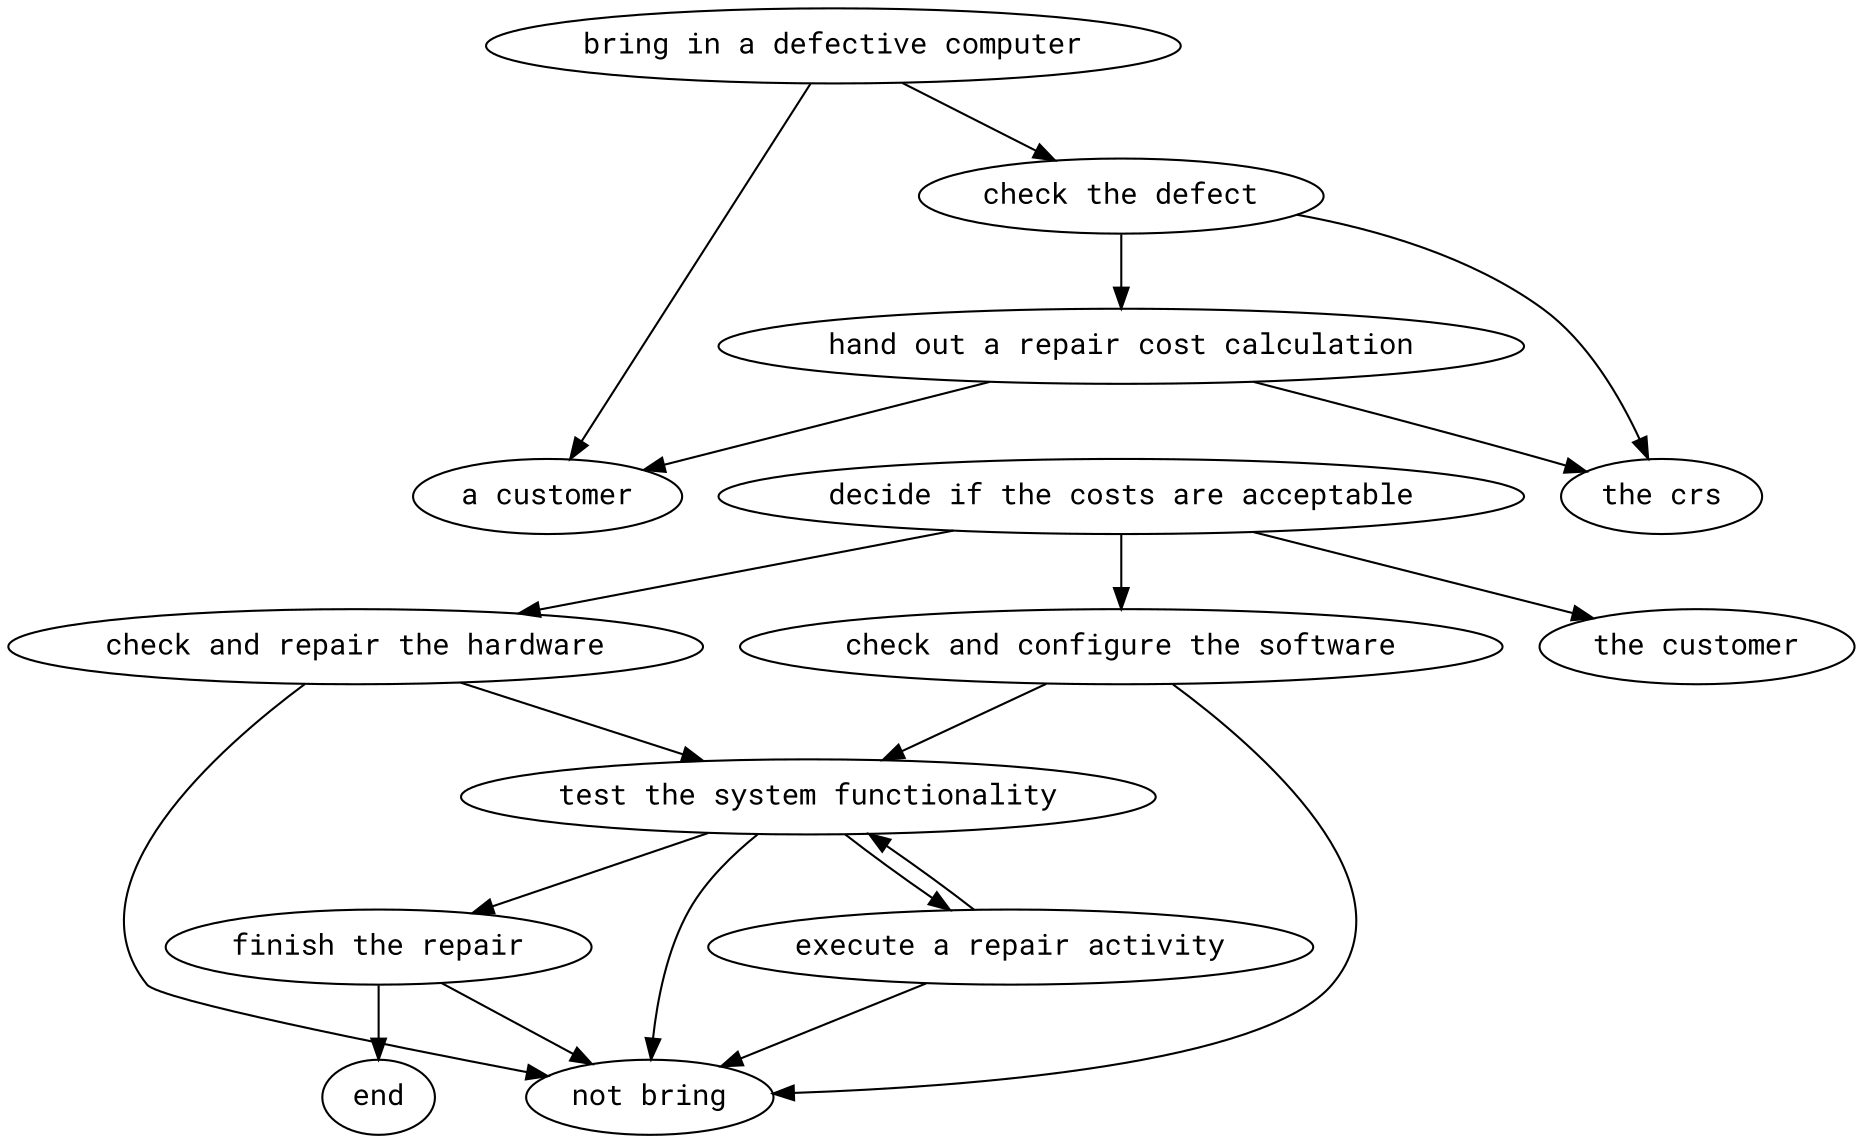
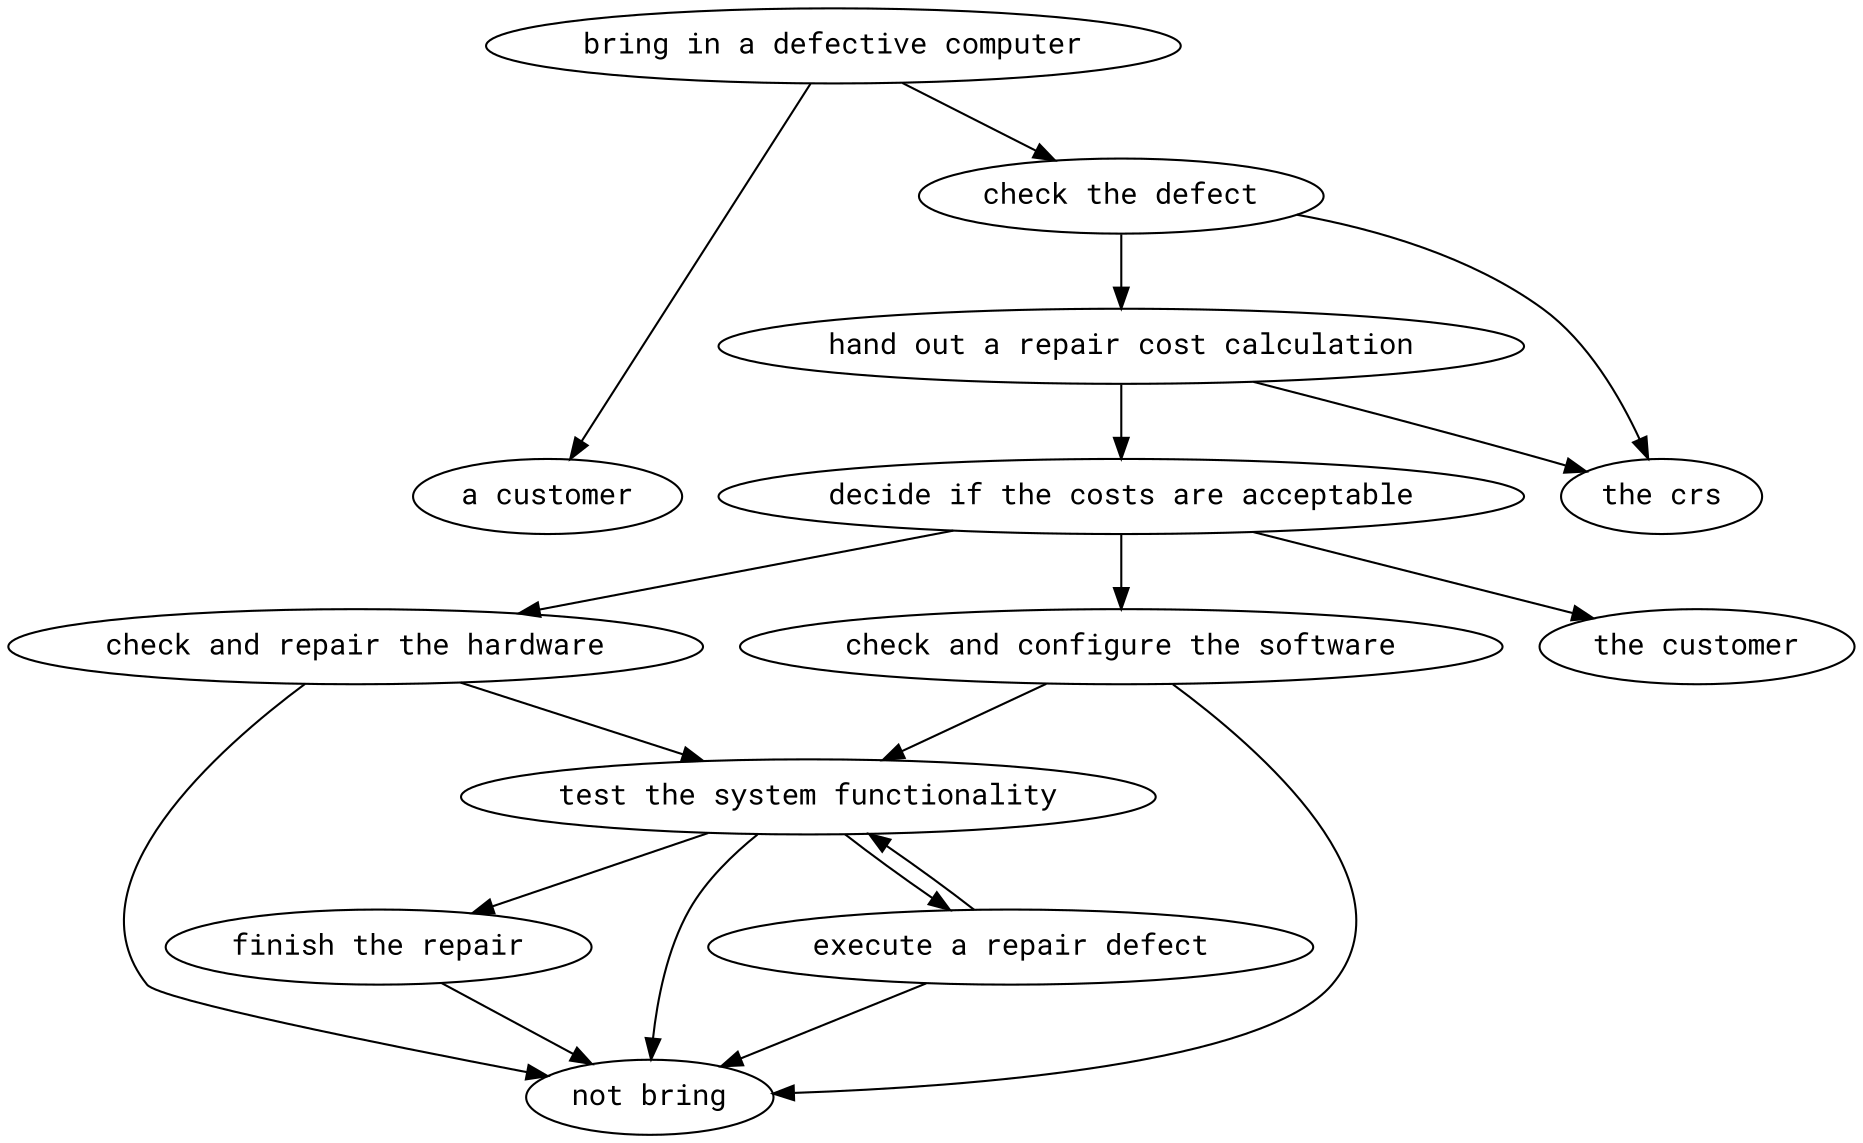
(827, 423) -> (1121, 411)
(1011, 947) -> (1011, 947)
(379, 1097) -> none
